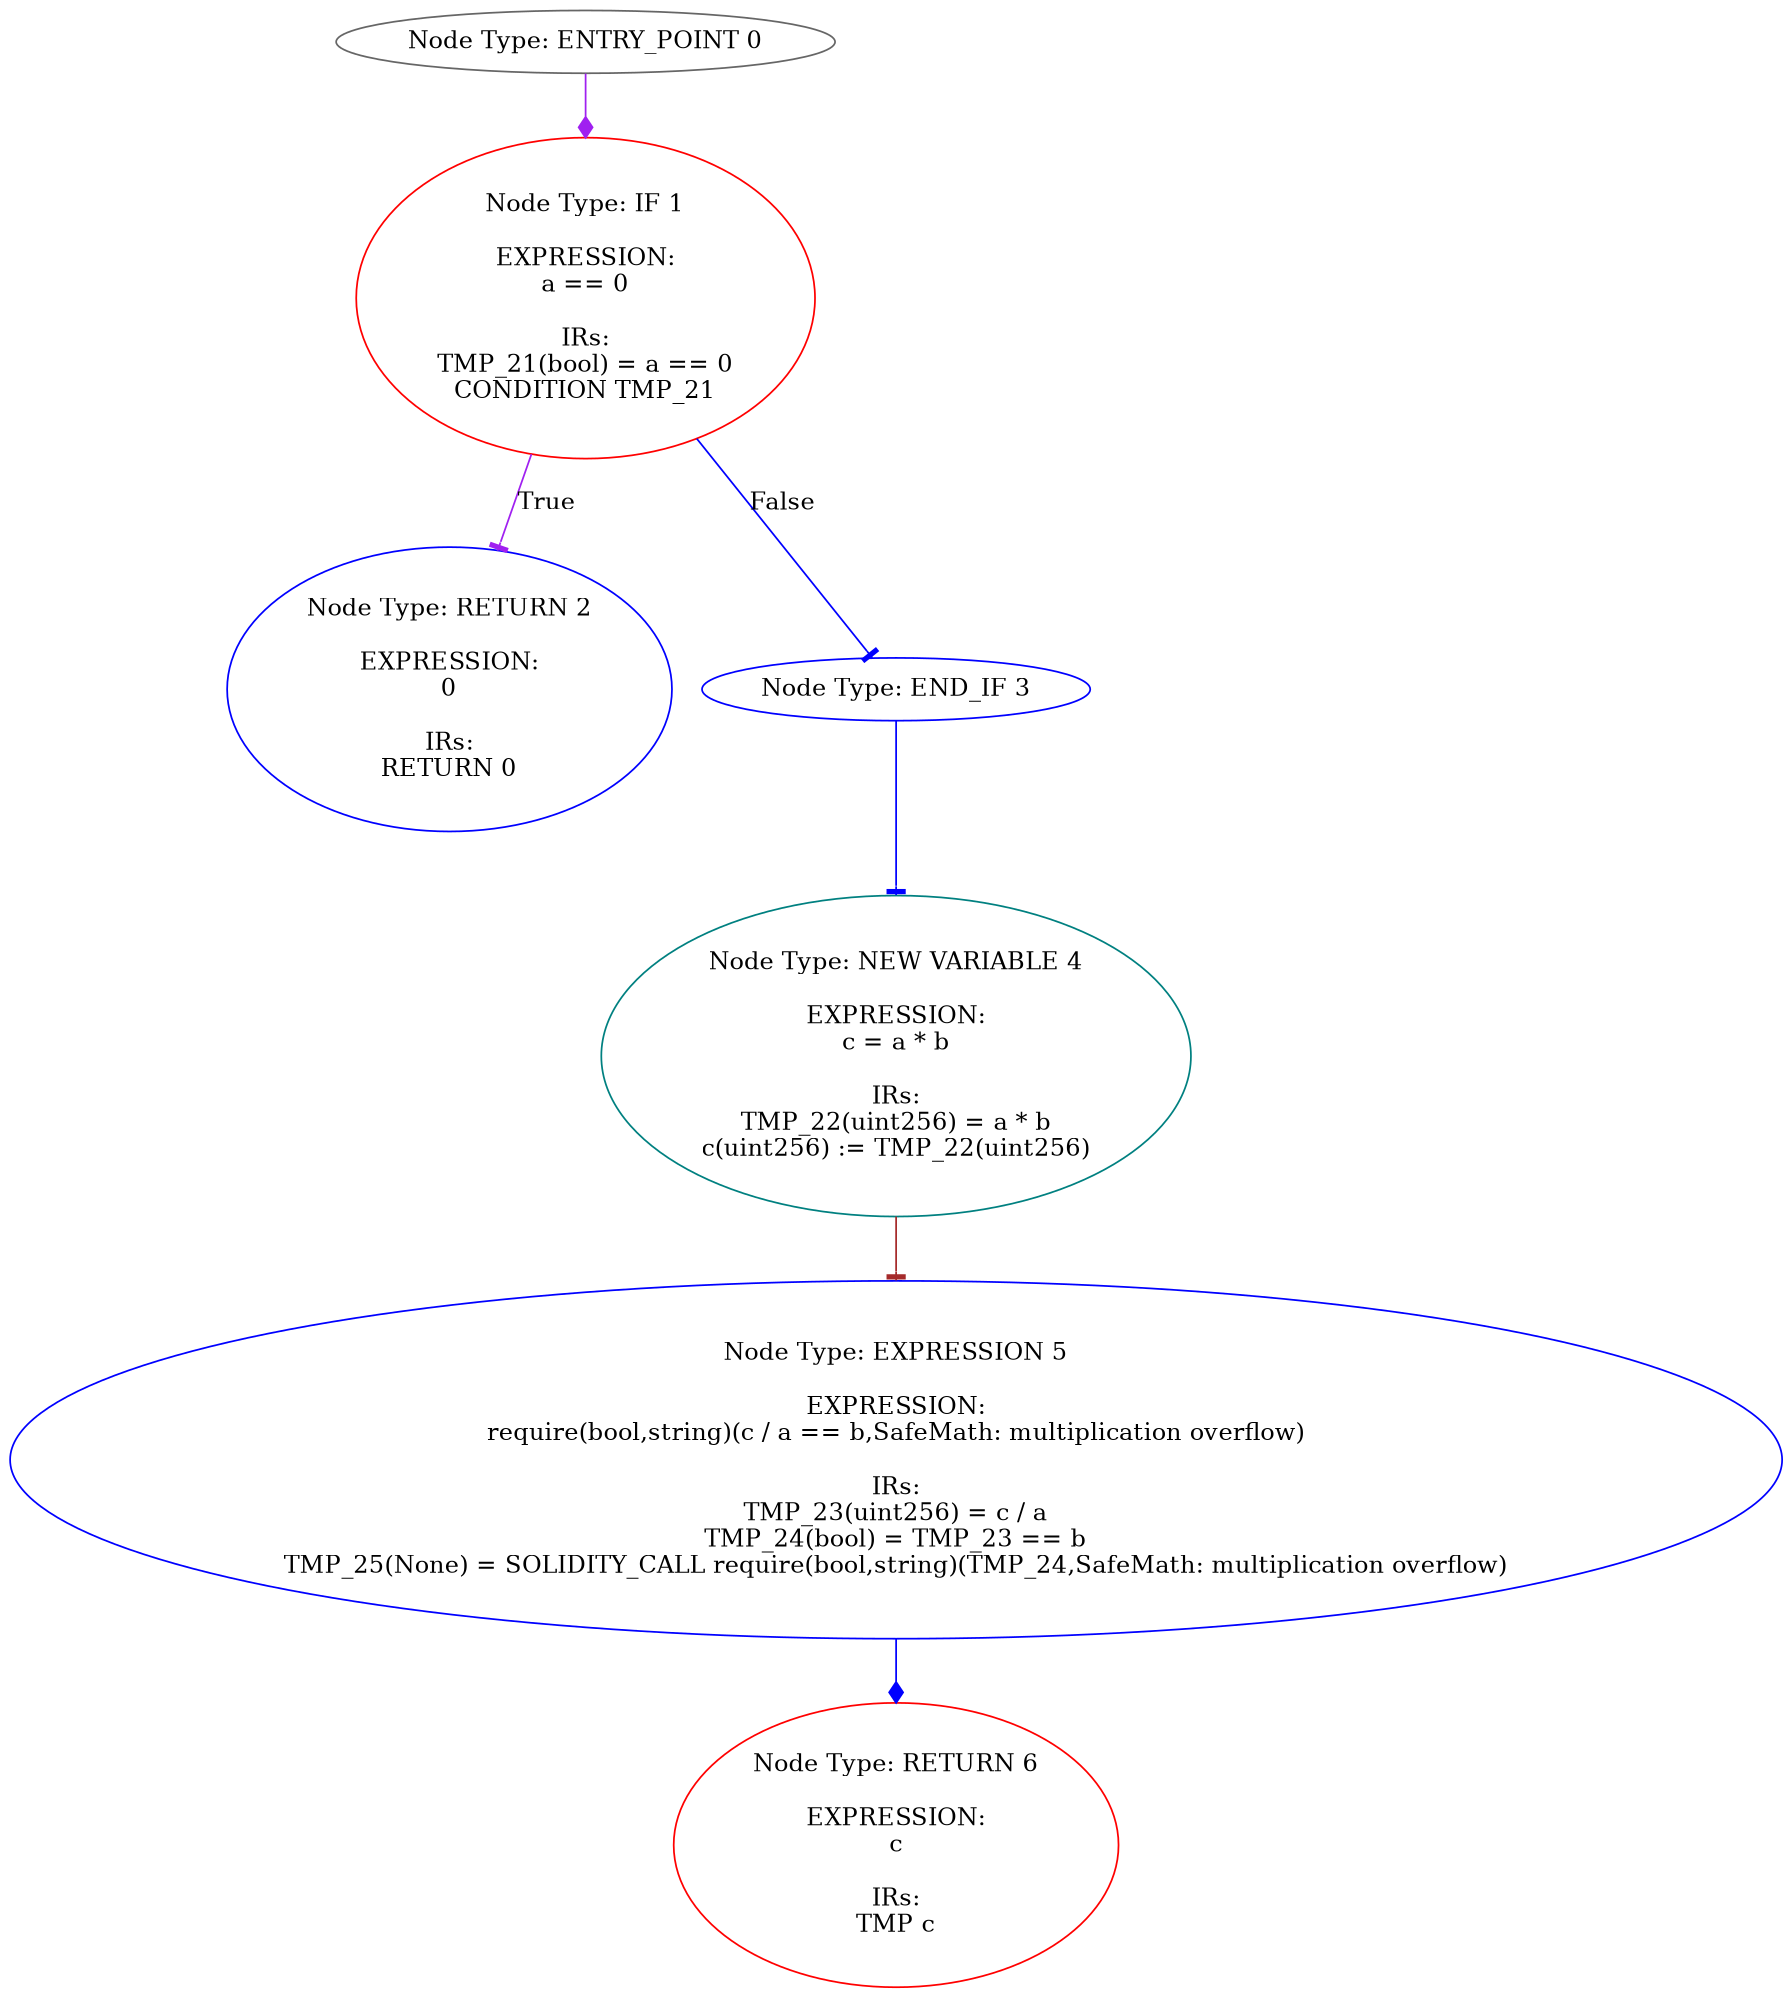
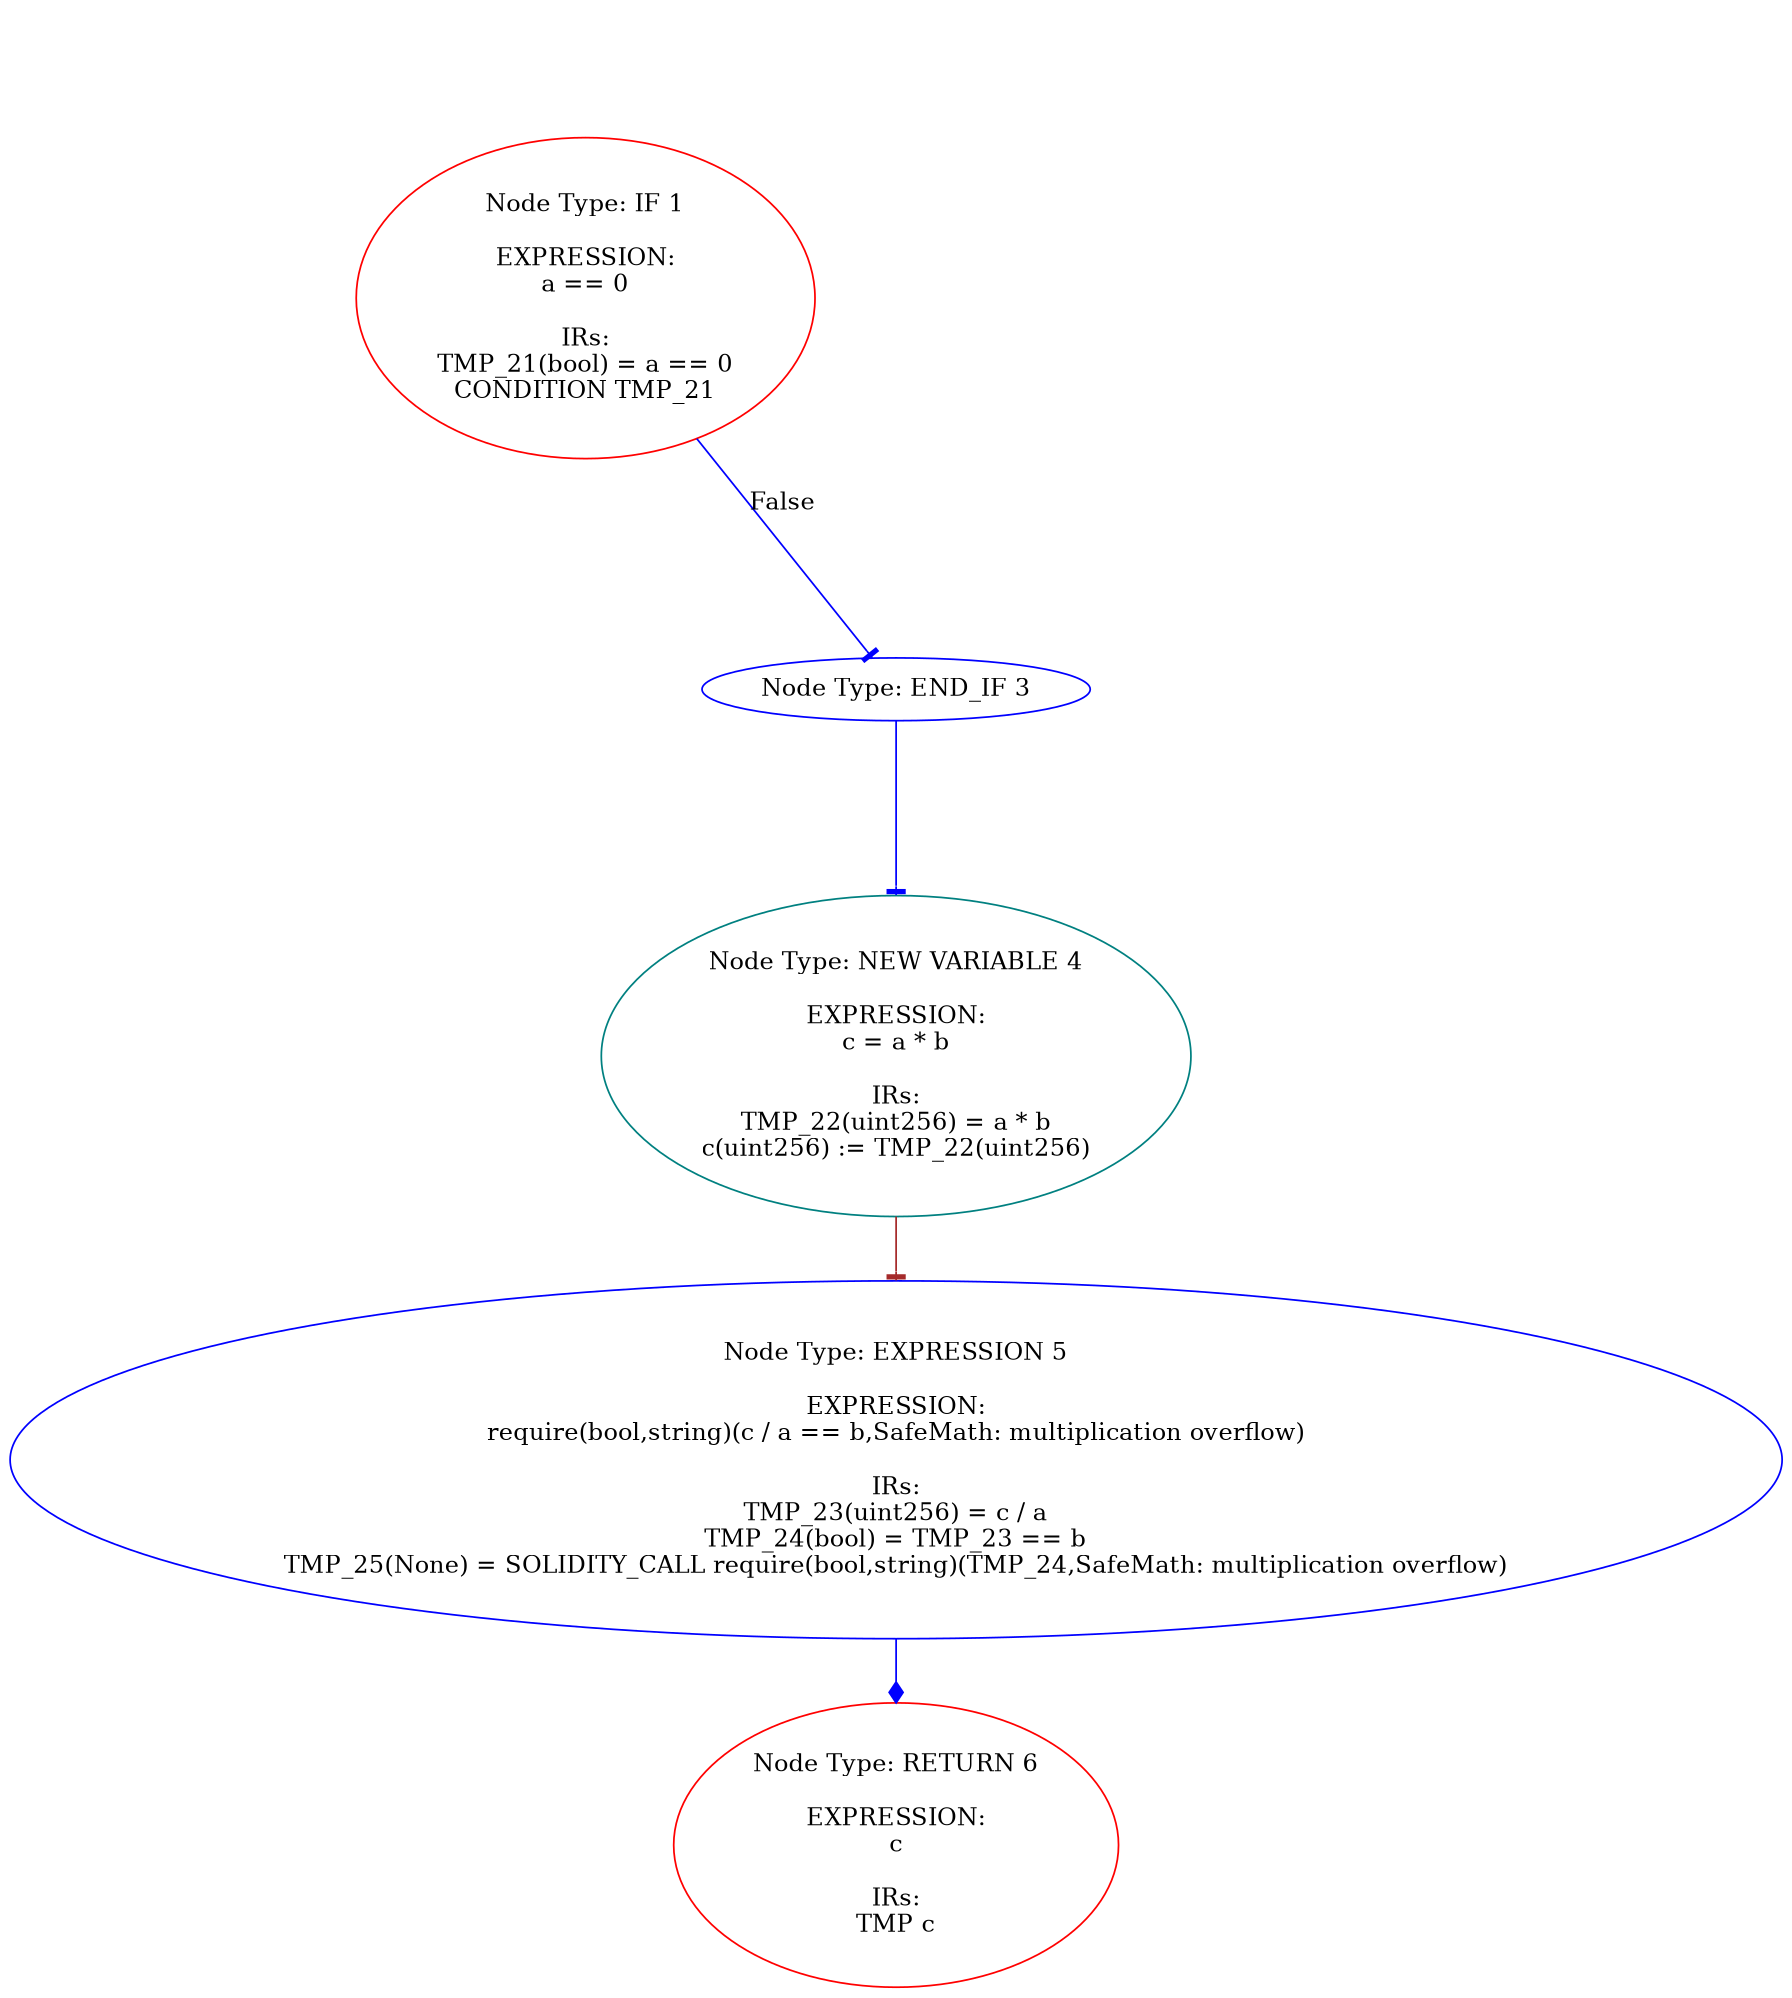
(586, 42) -> none
(450, 689) -> none
